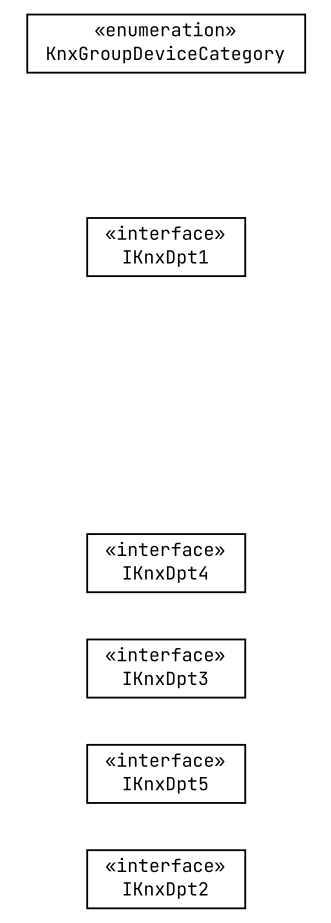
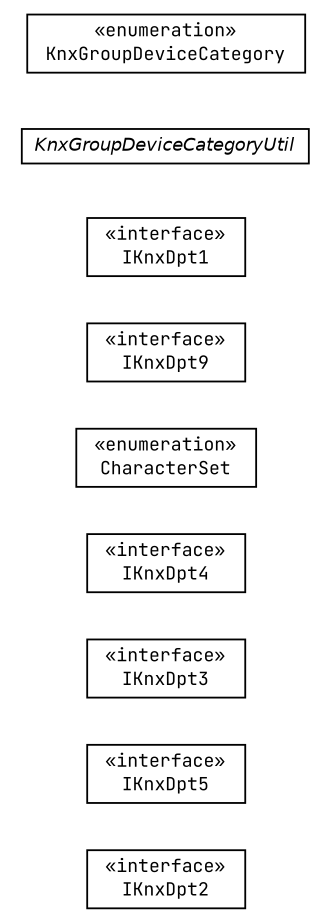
none -> (165, 145)
none -> (165, 352)
none -> (165, 458)
